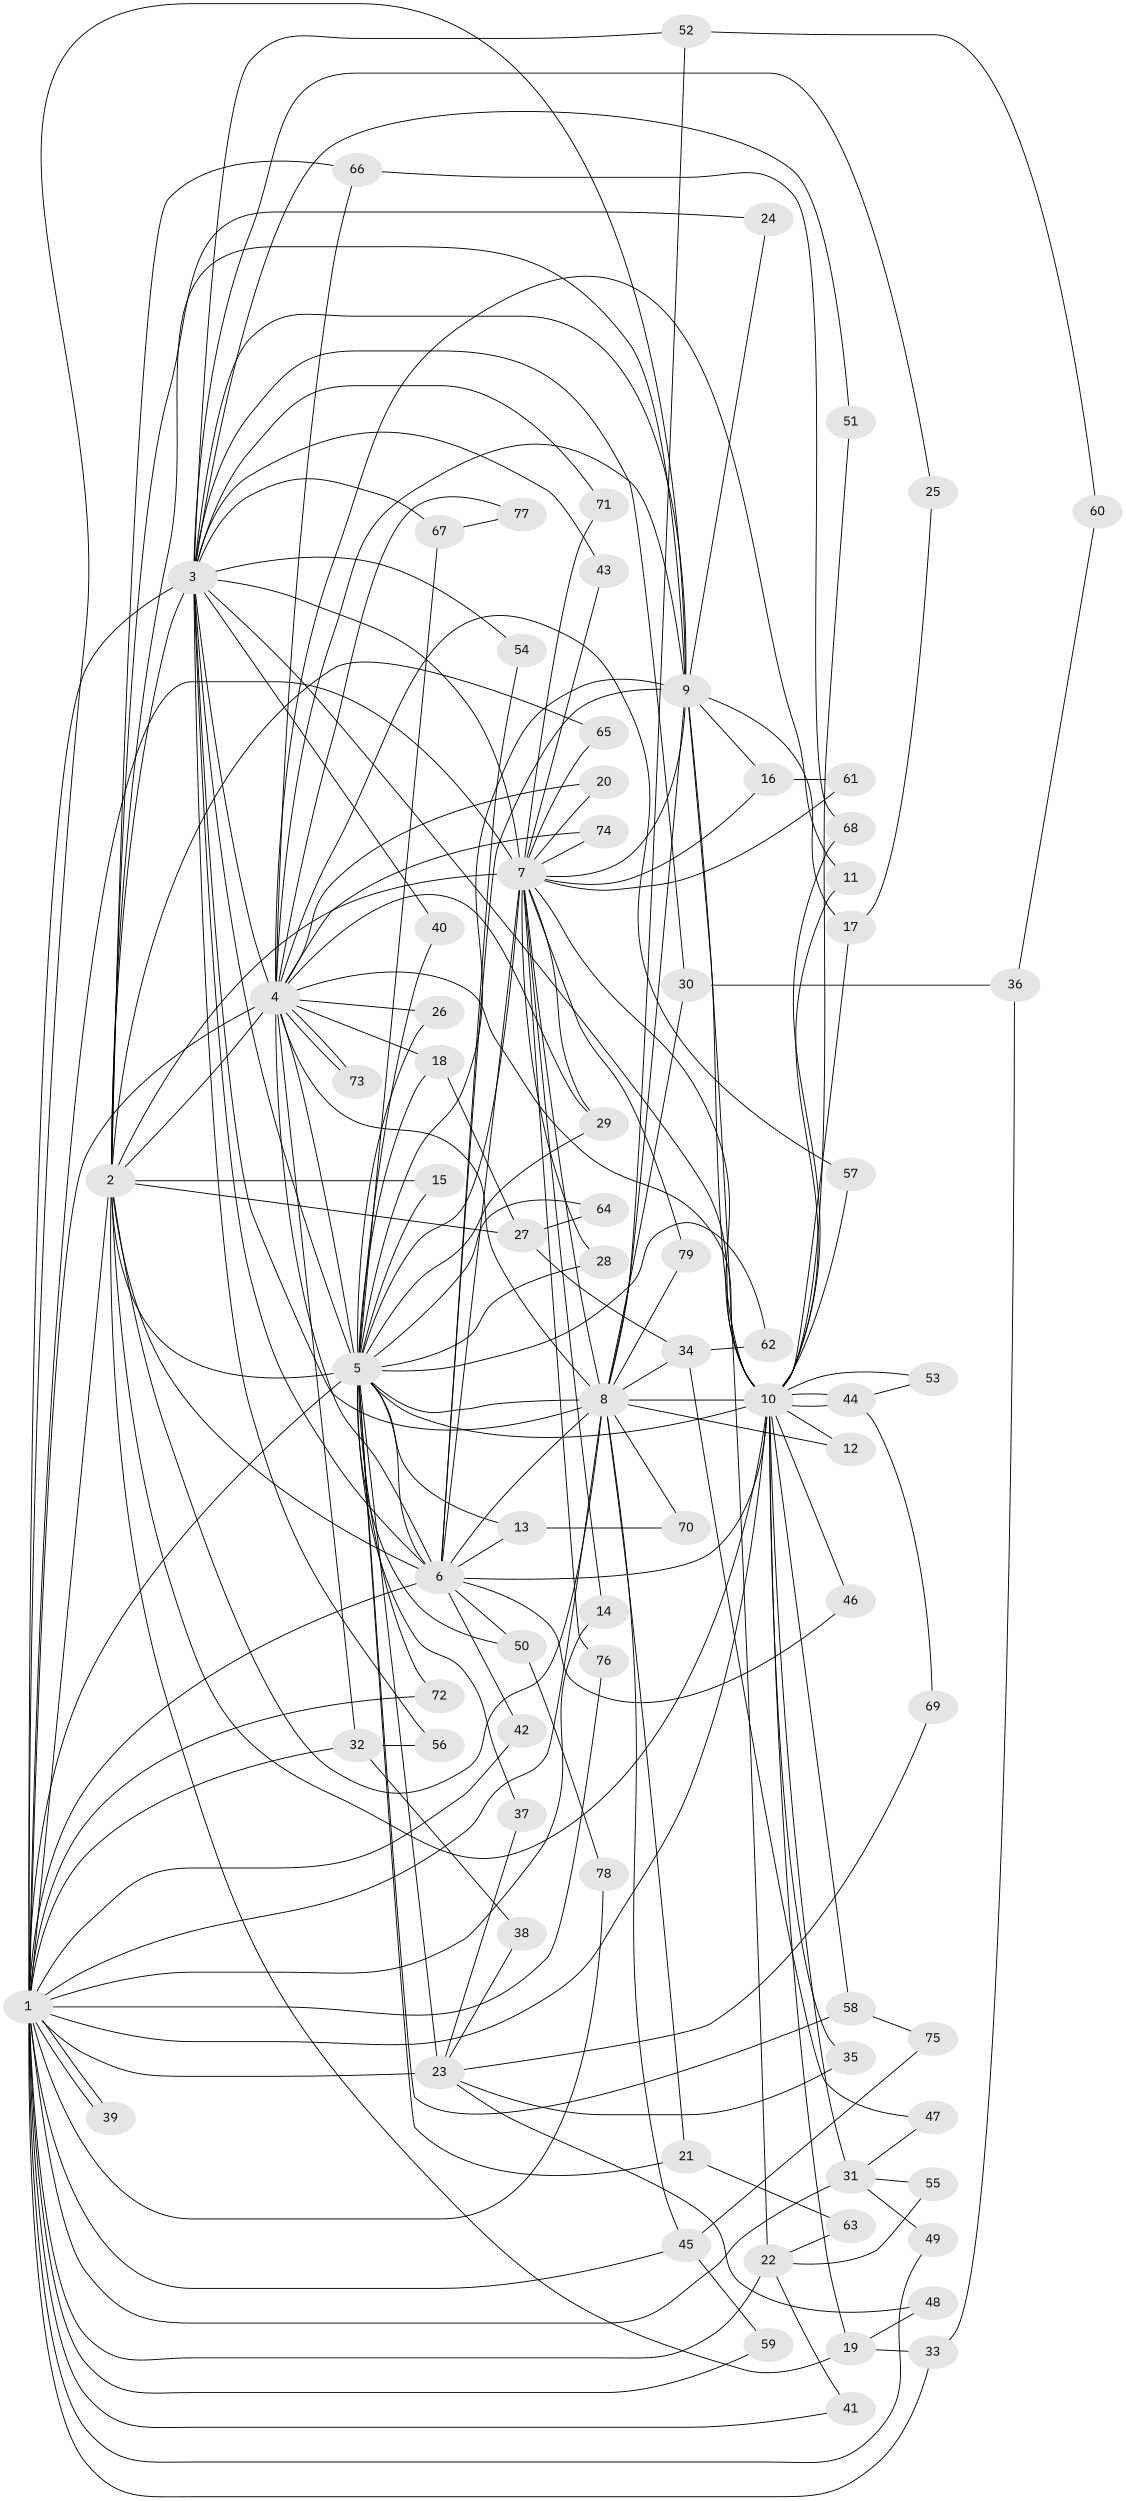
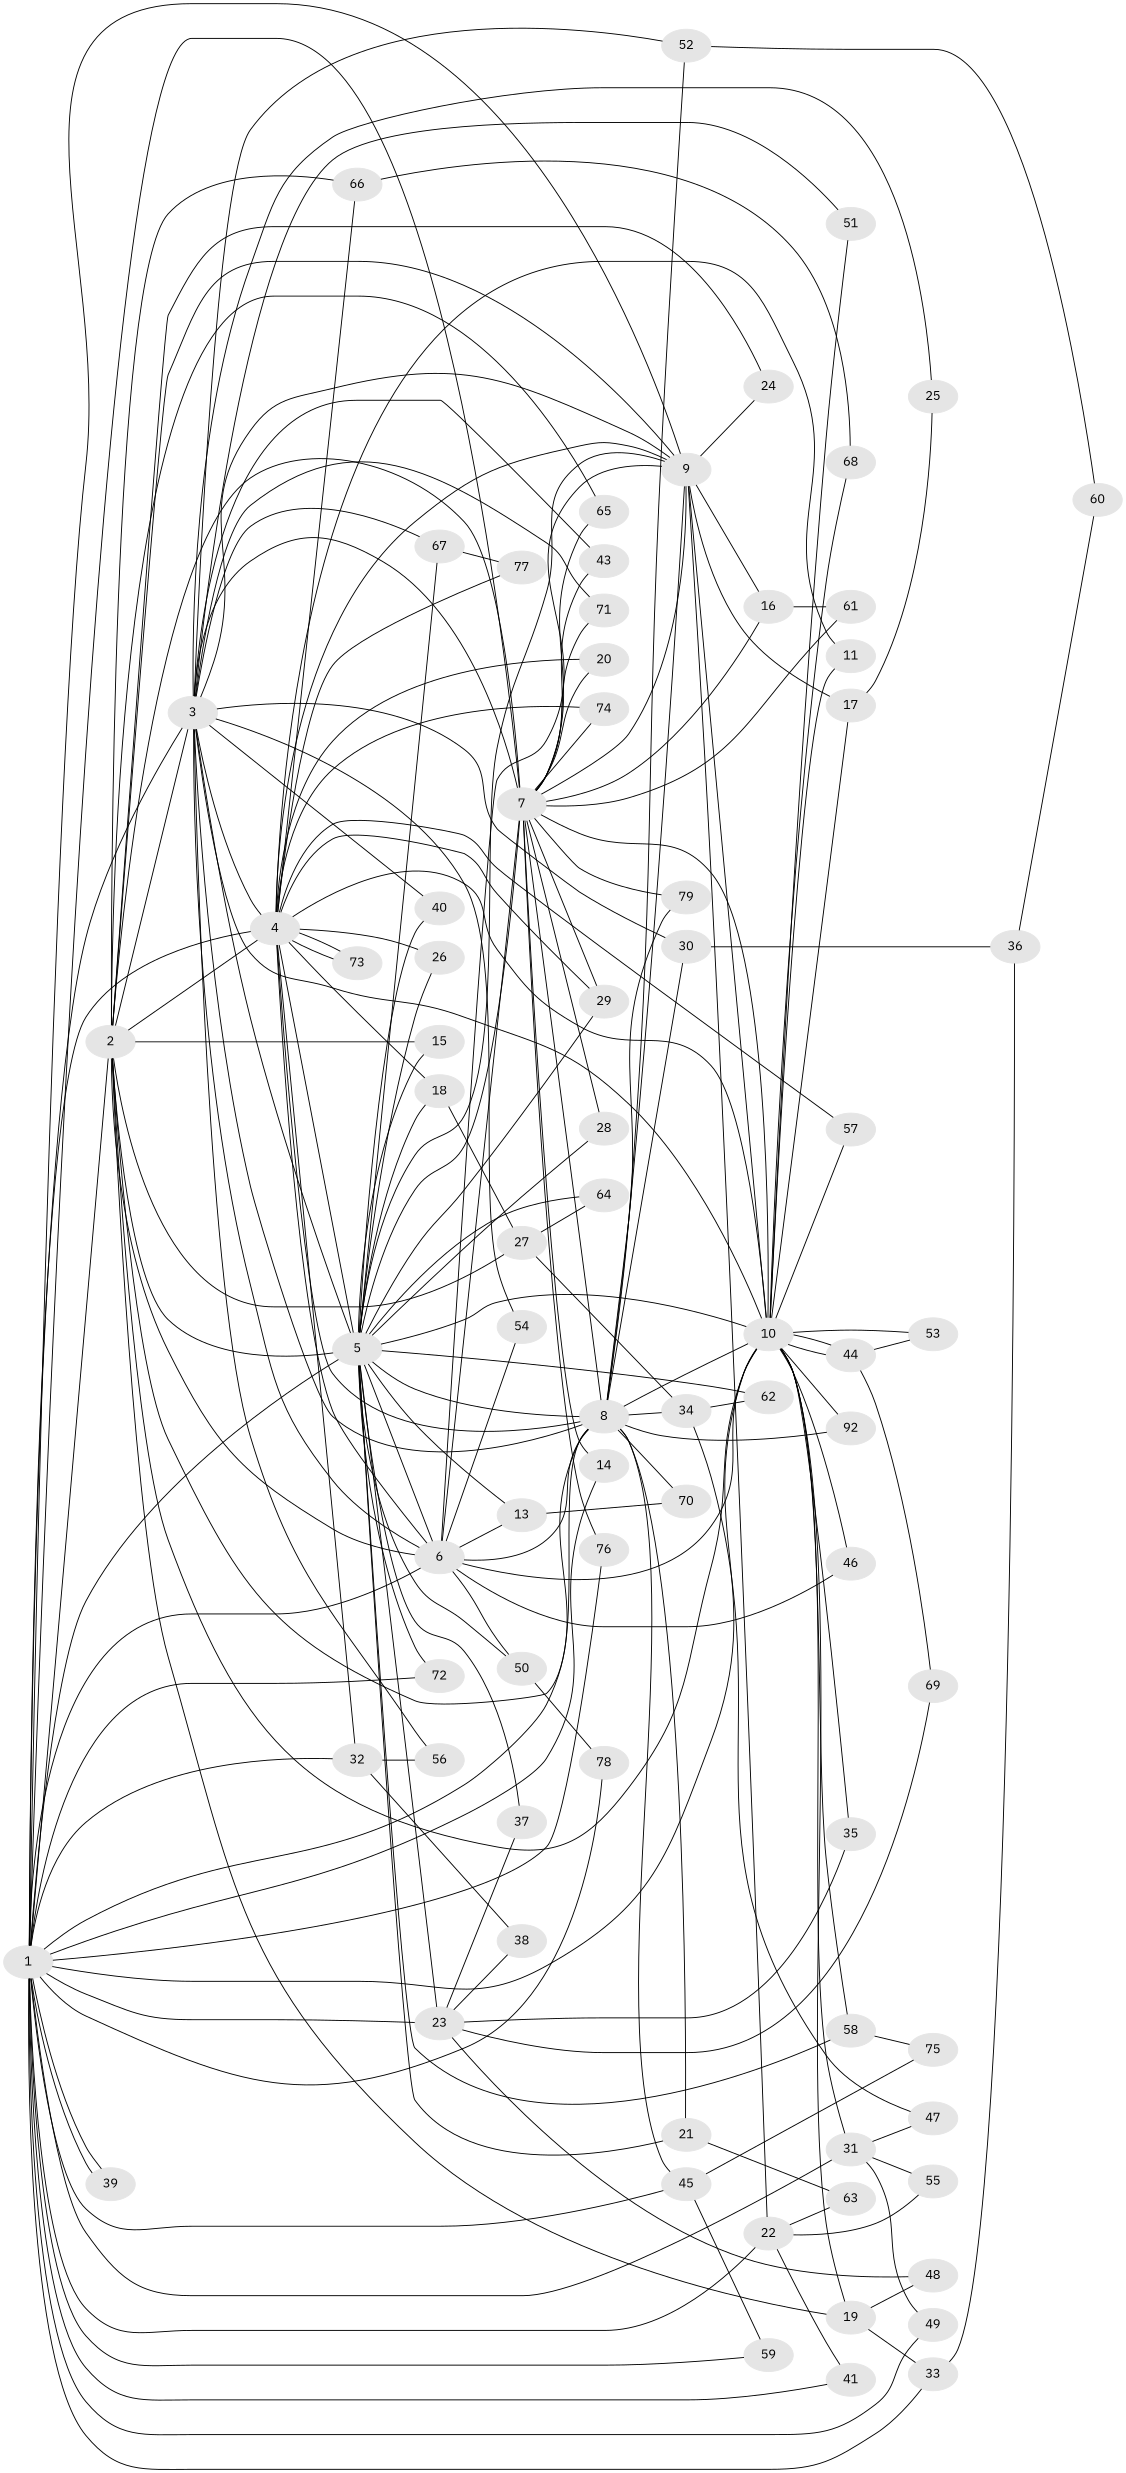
(851, 1449) -> (851, 1428)
(522, 1731) -> none
